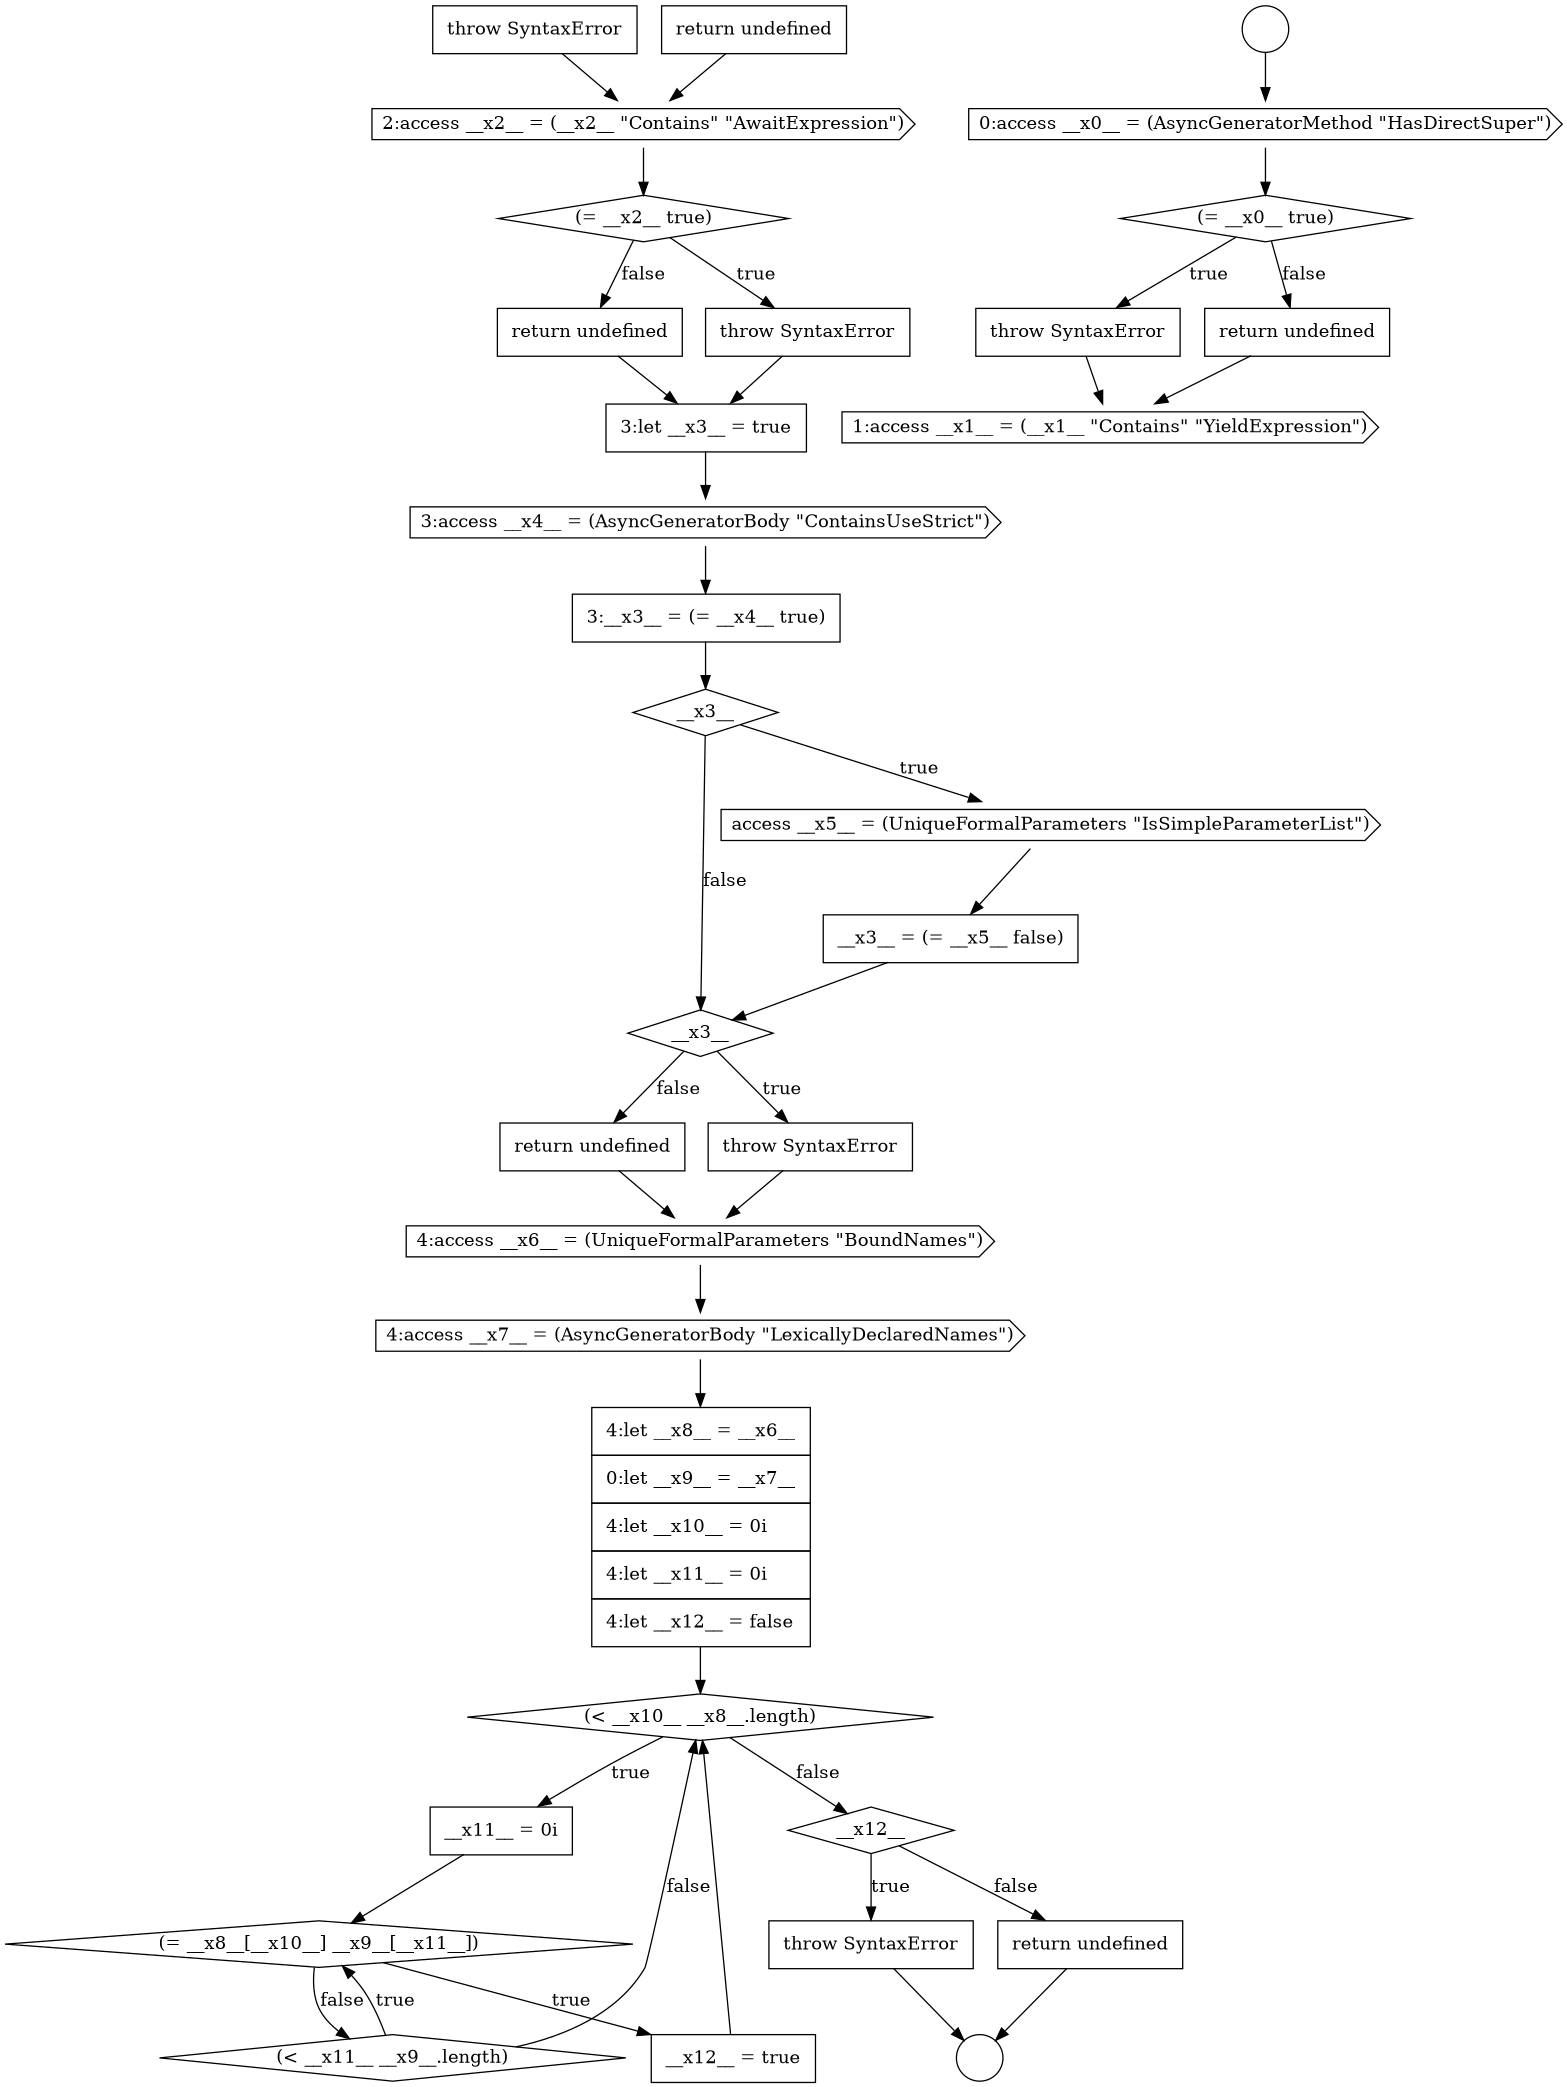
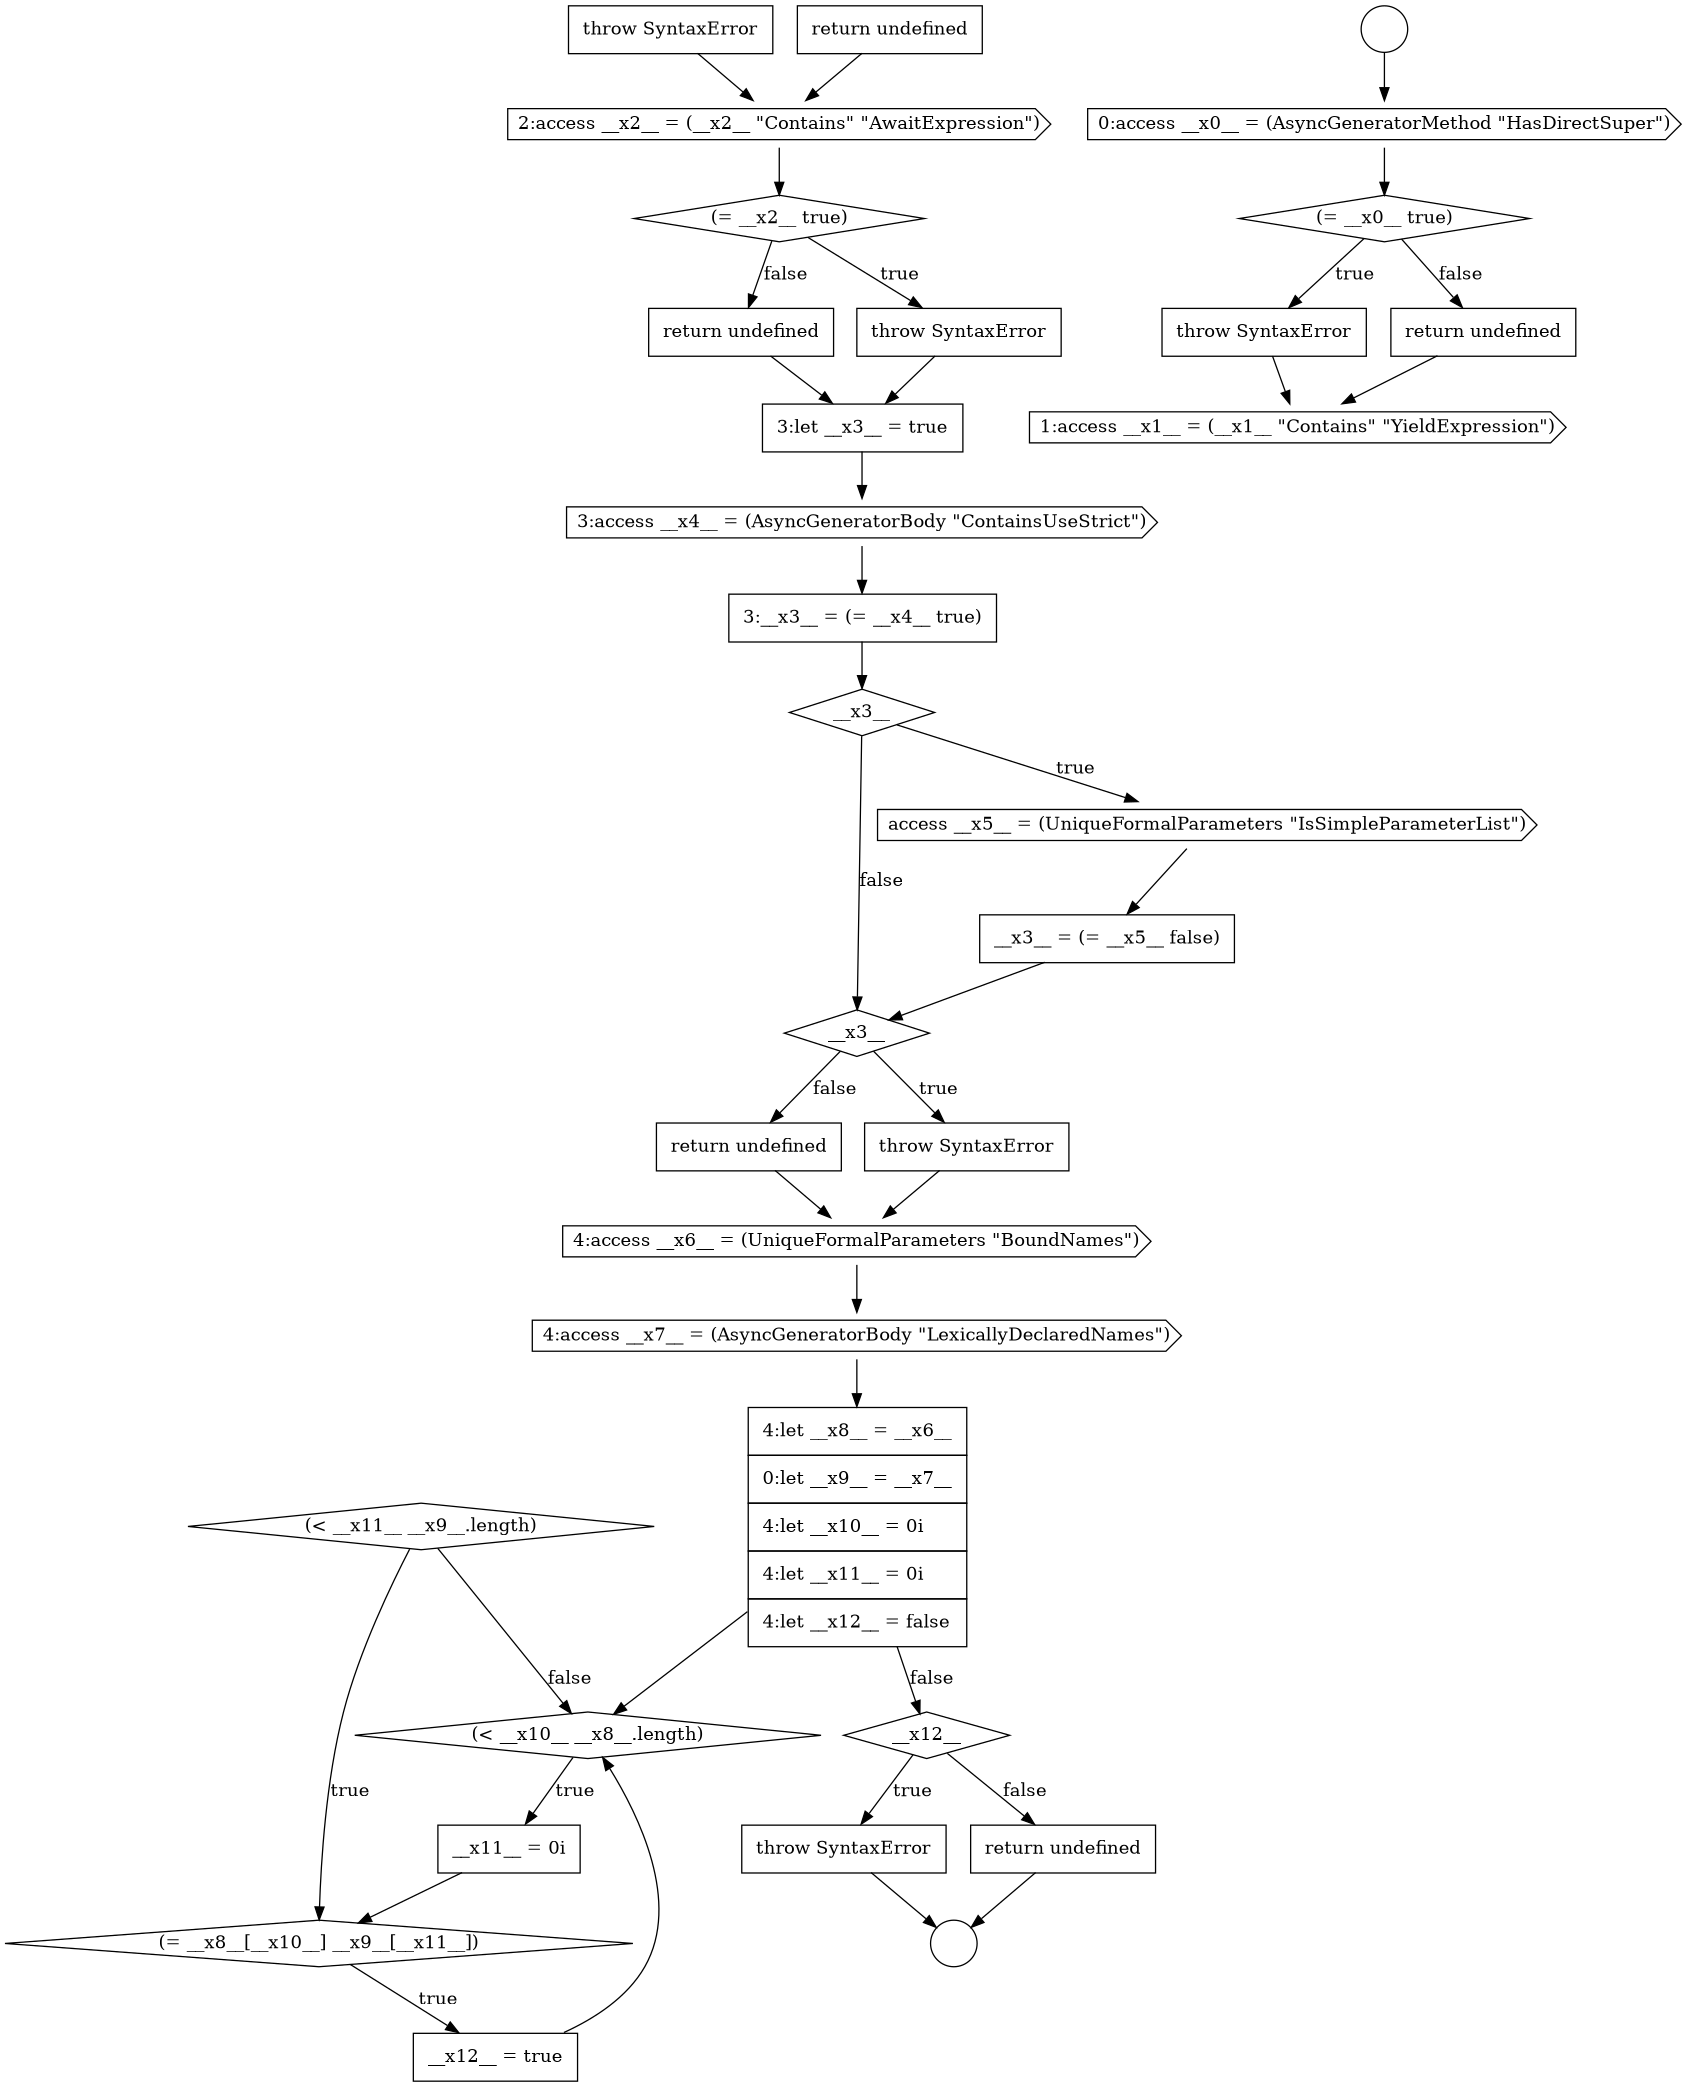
(783, 1772) -> (906, 1674)
(317, 2003) -> none
